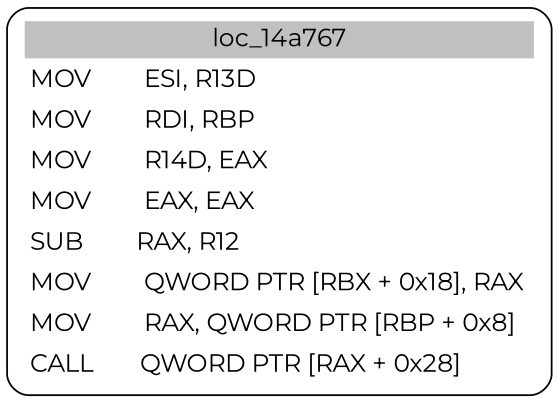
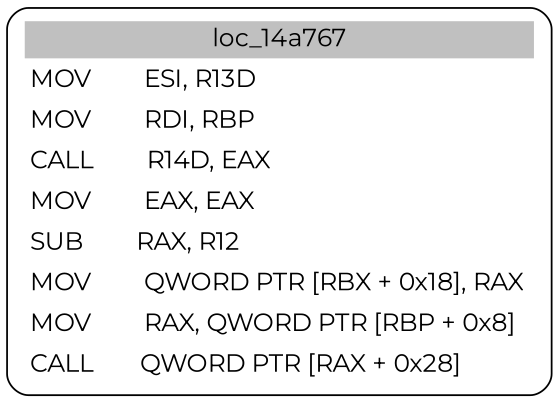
(149, 161) -> (150, 161)
